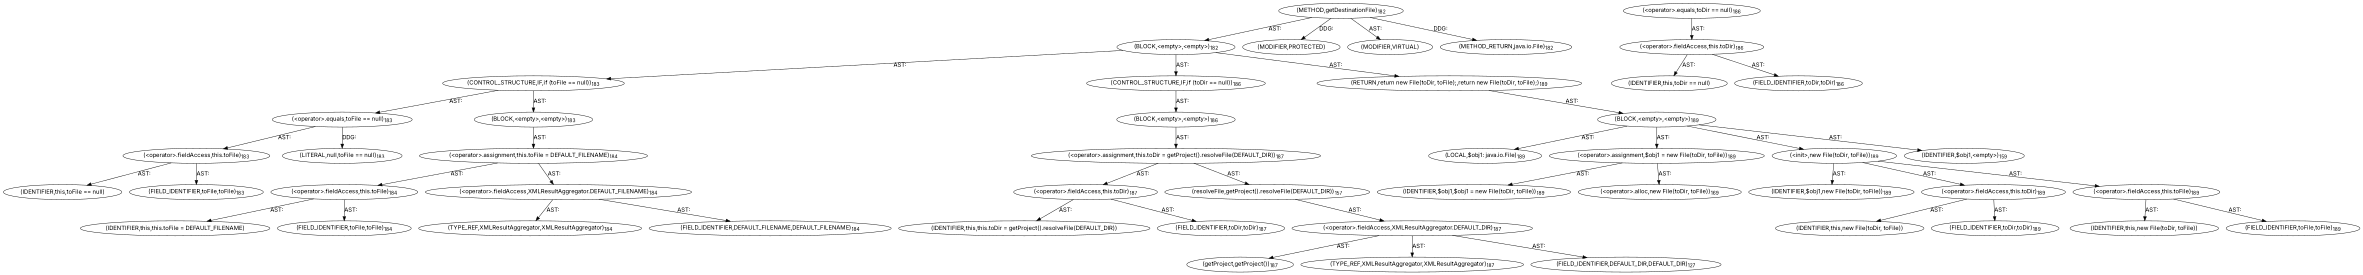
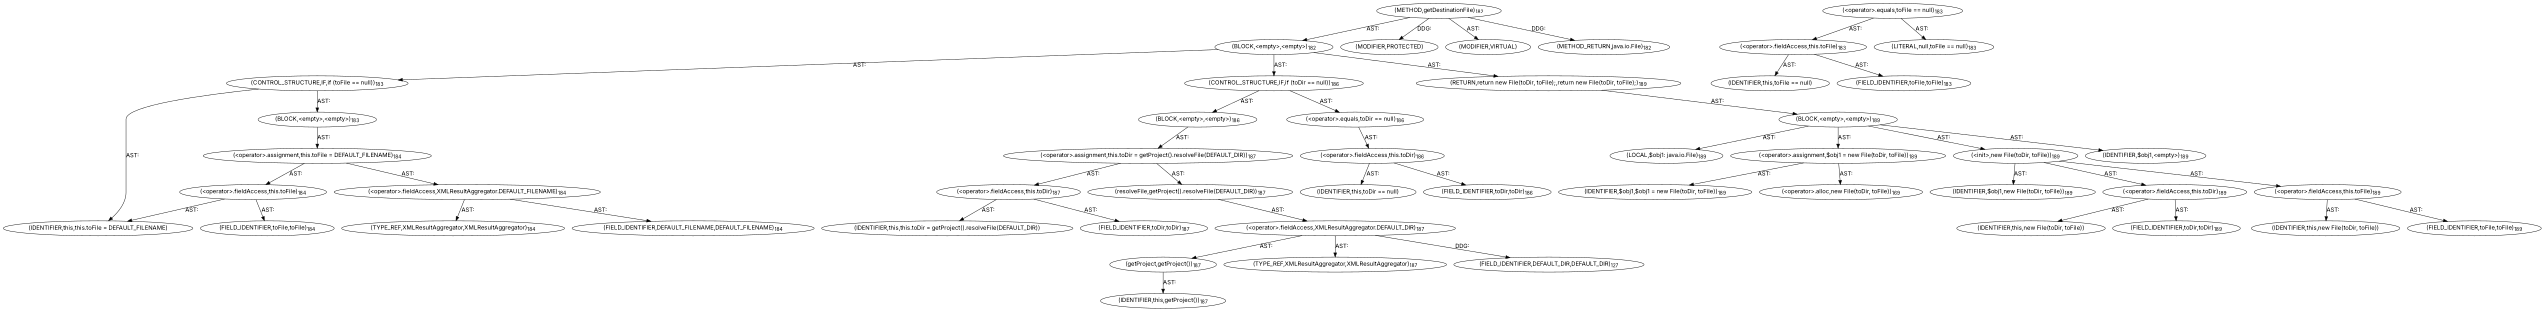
(439, 101) -> (140, 109)
none -> (1313, 101)
(350, 138) -> (1923, 29)
(2003, 155) -> (2185, 155)
(1339, 191) -> (1262, 191)
(1540, 246) -> (1463, 246)
none -> (1163, 301)
